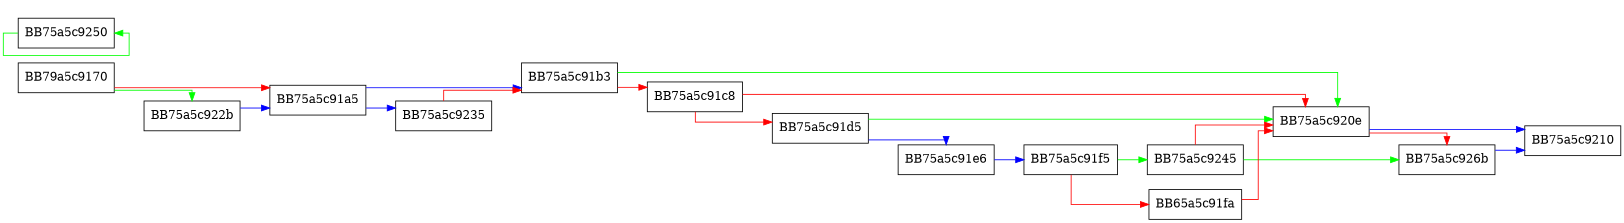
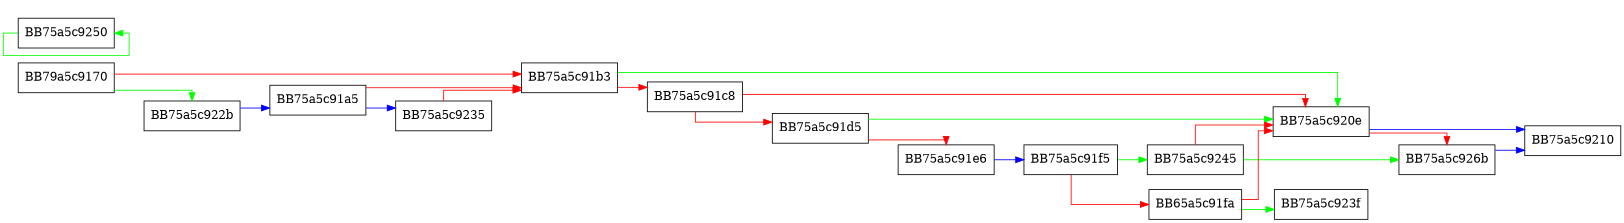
(199, 88) -> (314, 74)
(436, 88) -> (436, 88)
(908, 140) -> (908, 140)
none -> (1321, 204)
